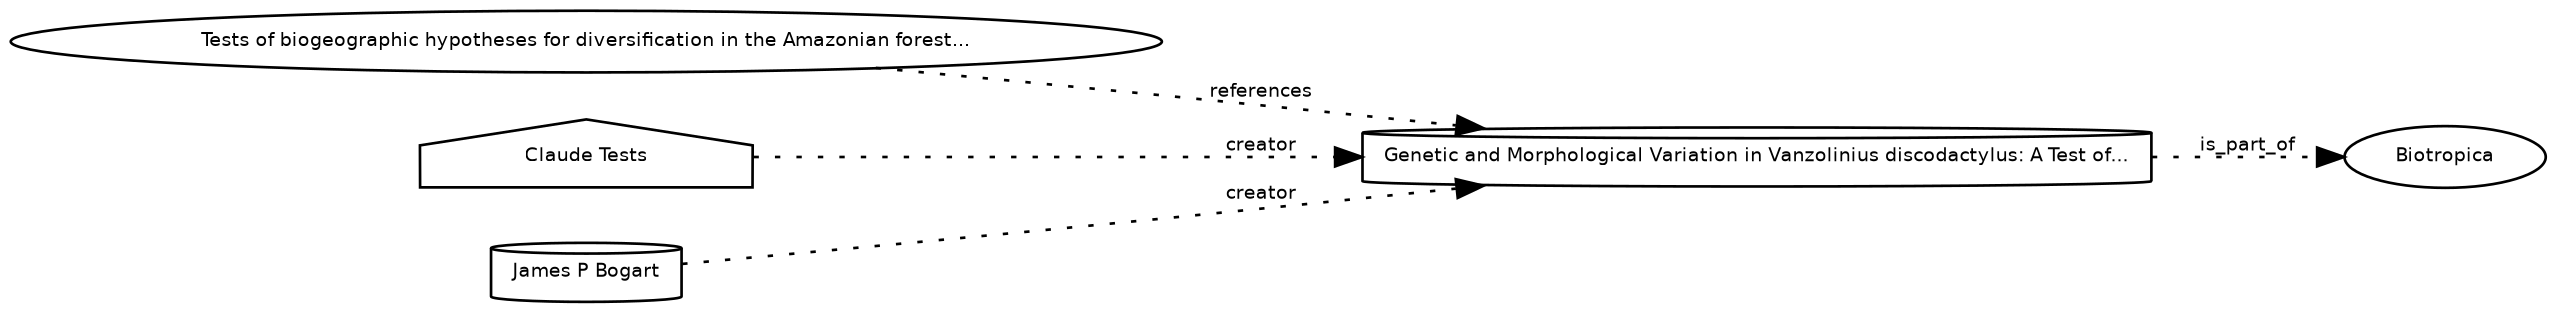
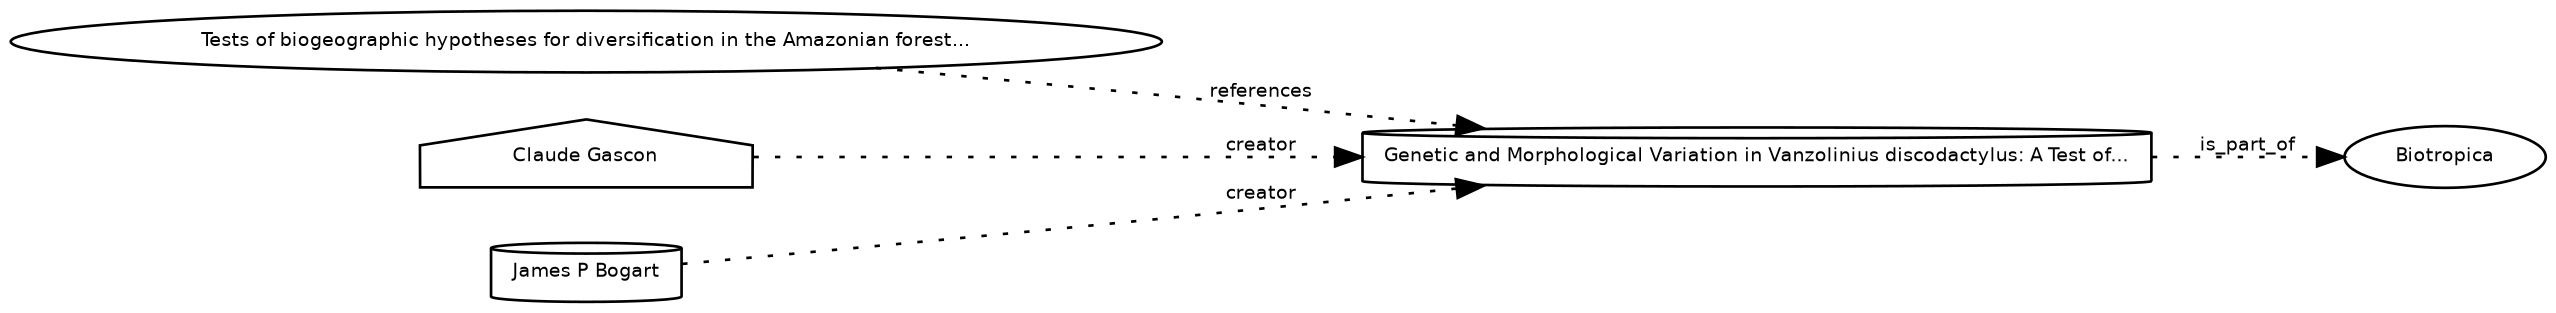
(586, 157) -> (586, 157)
